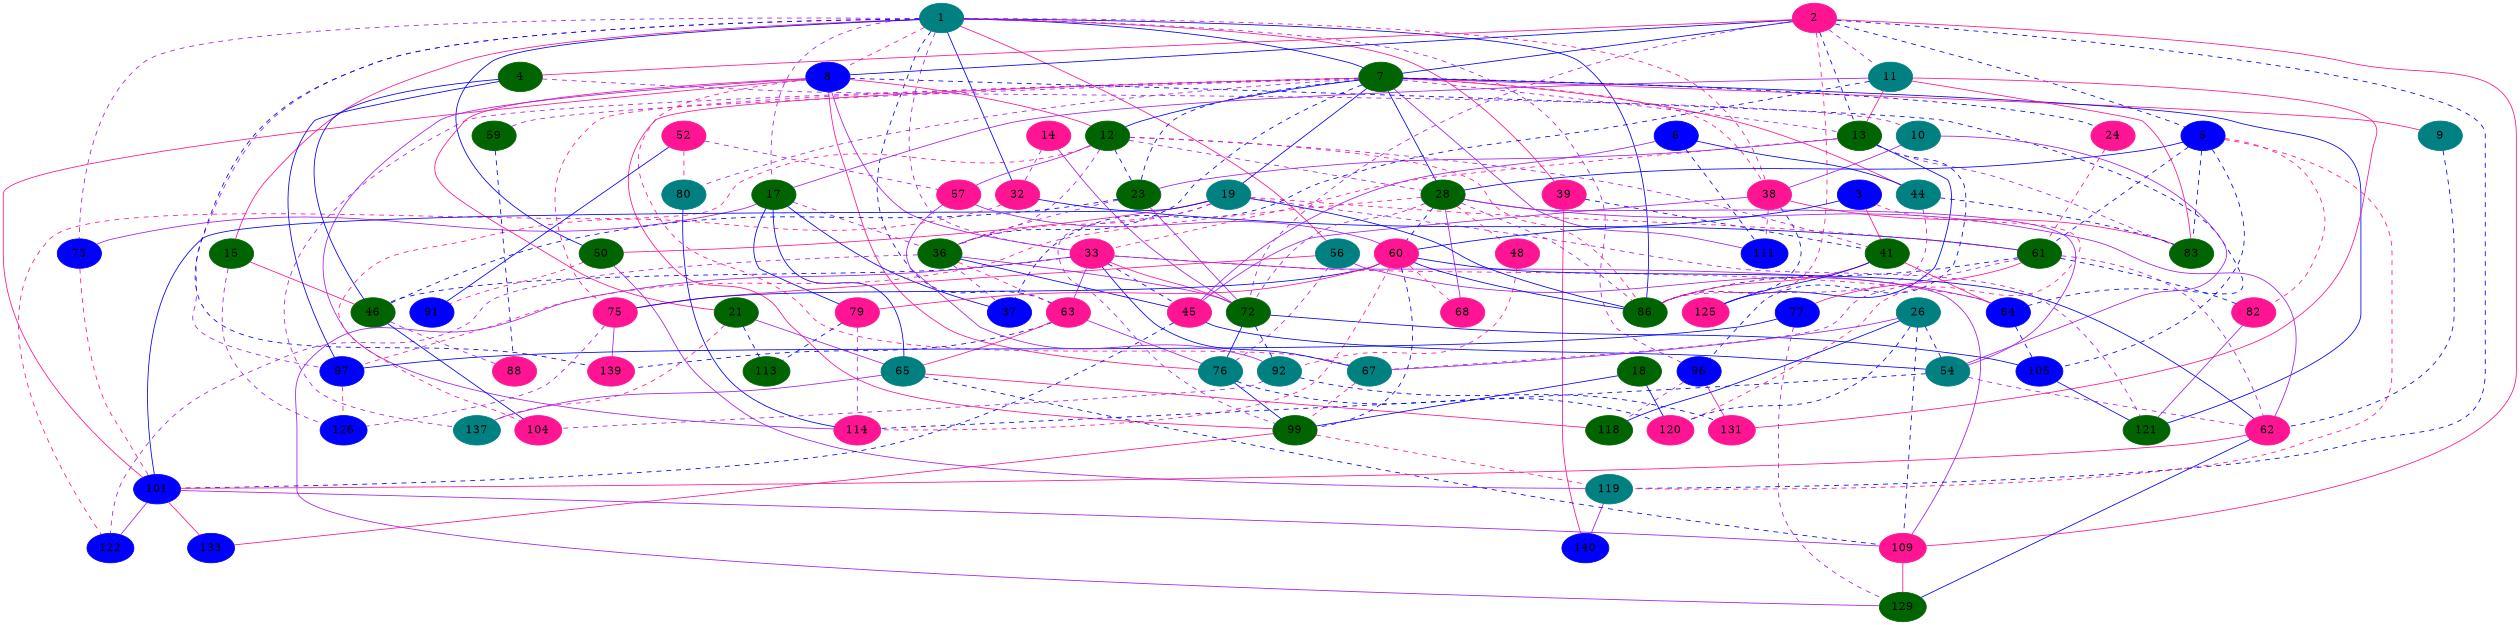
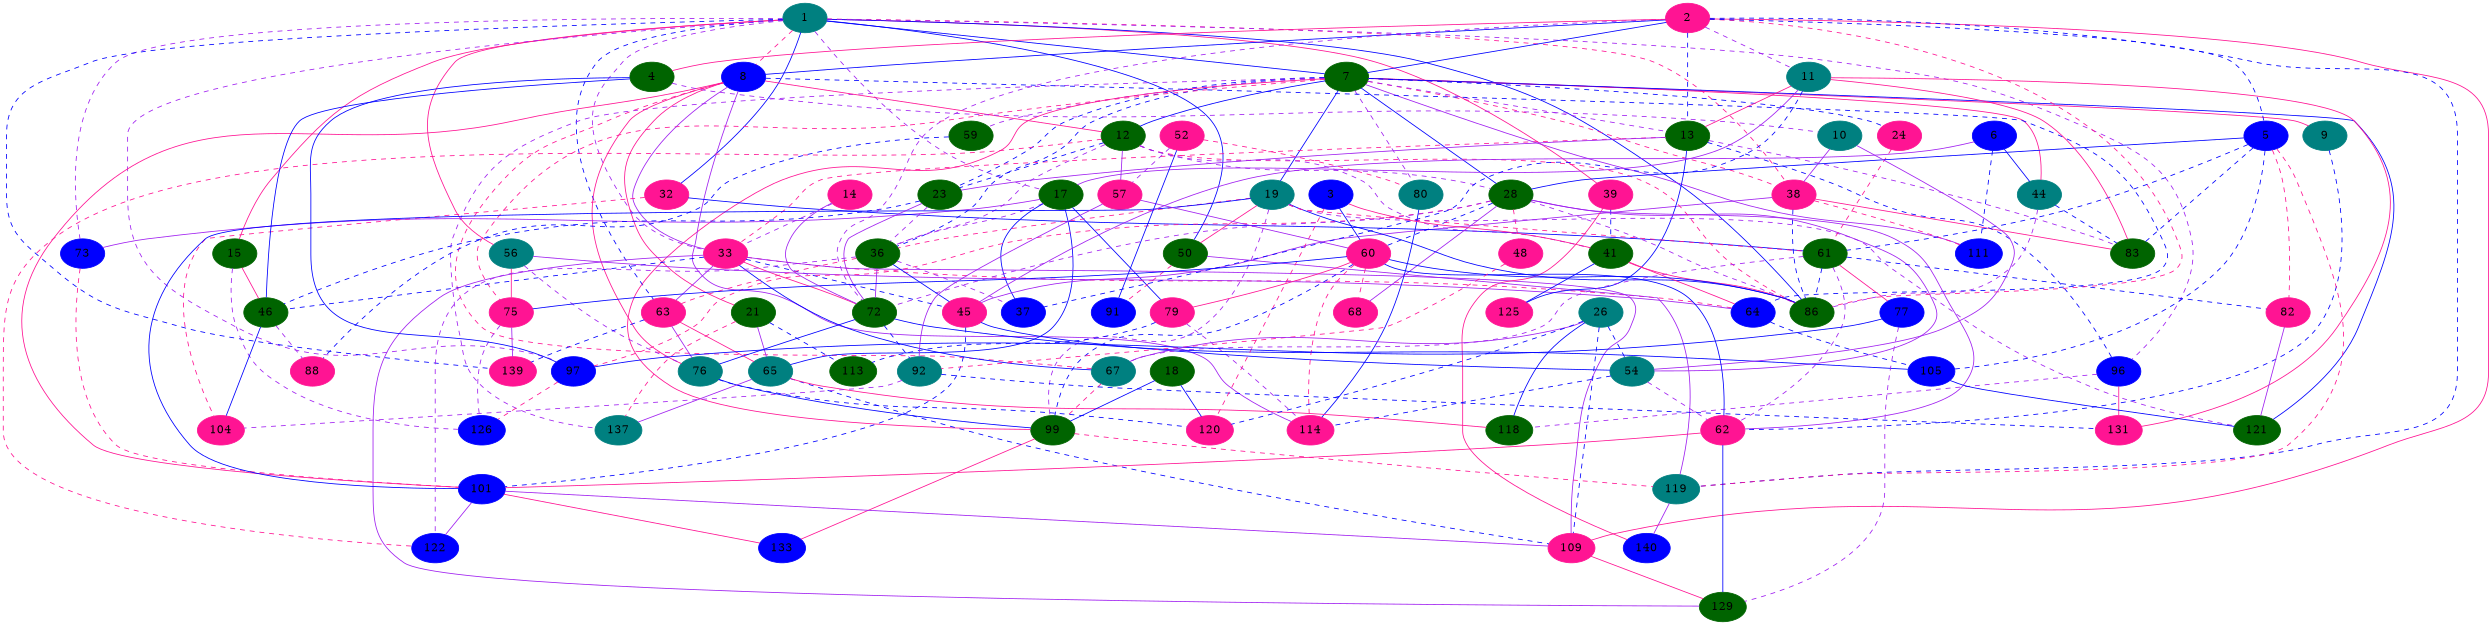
(1030, 171) -> (783, 226)
